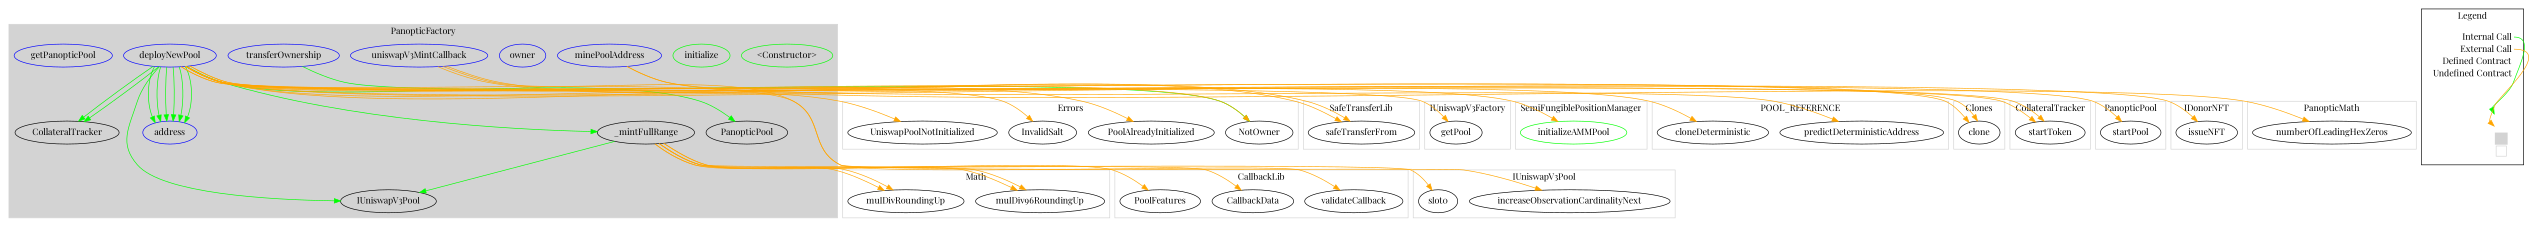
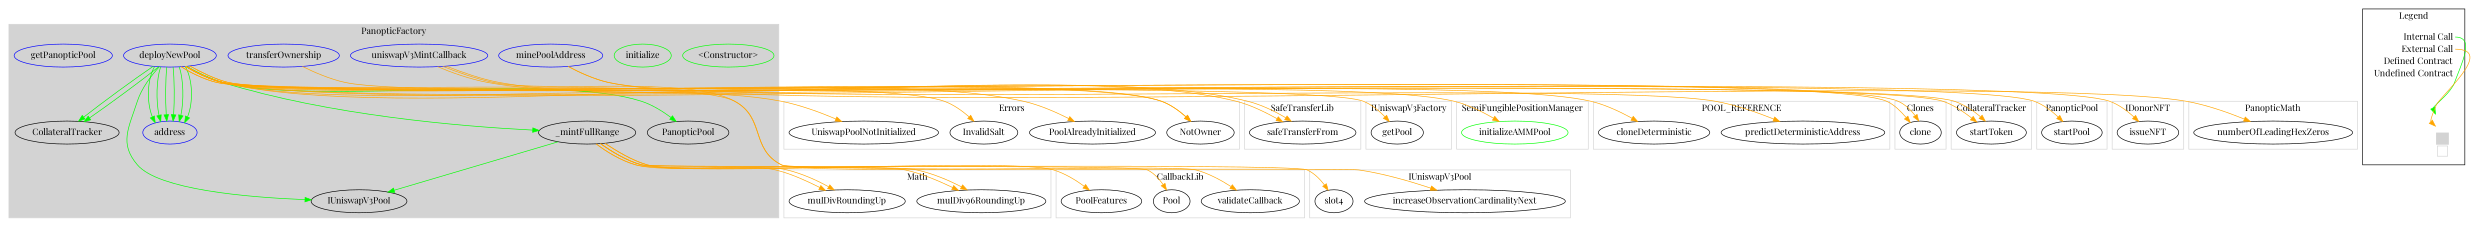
(523, 56) -> none
(775, 87) -> (745, 88)
(1253, 201) -> (1172, 201)
(1438, 201) -> (1334, 201)
